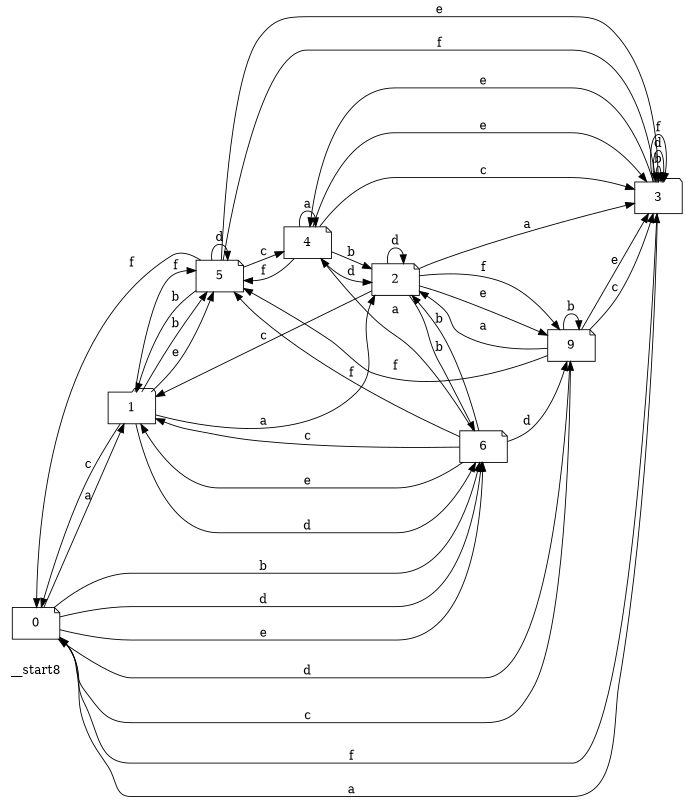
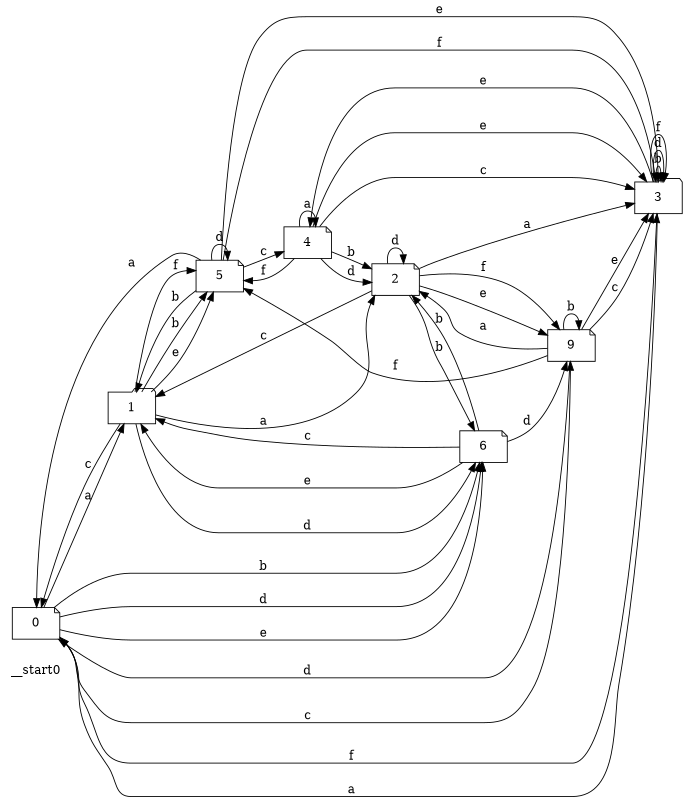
(132, 263) -> (132, 263)
(406, 343) -> none
(344, 377) -> none
(36, 671) -> (36, 671)
